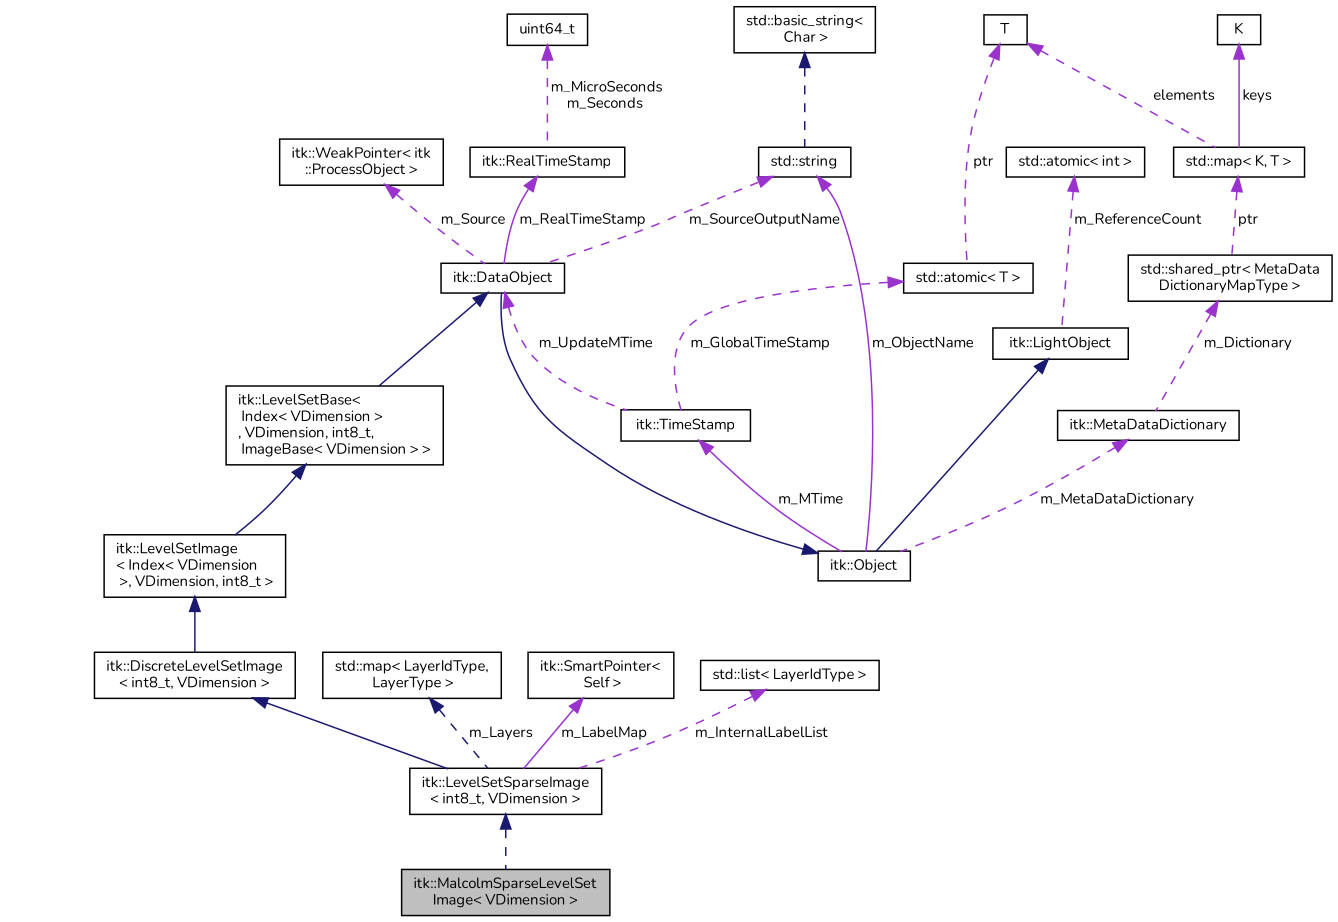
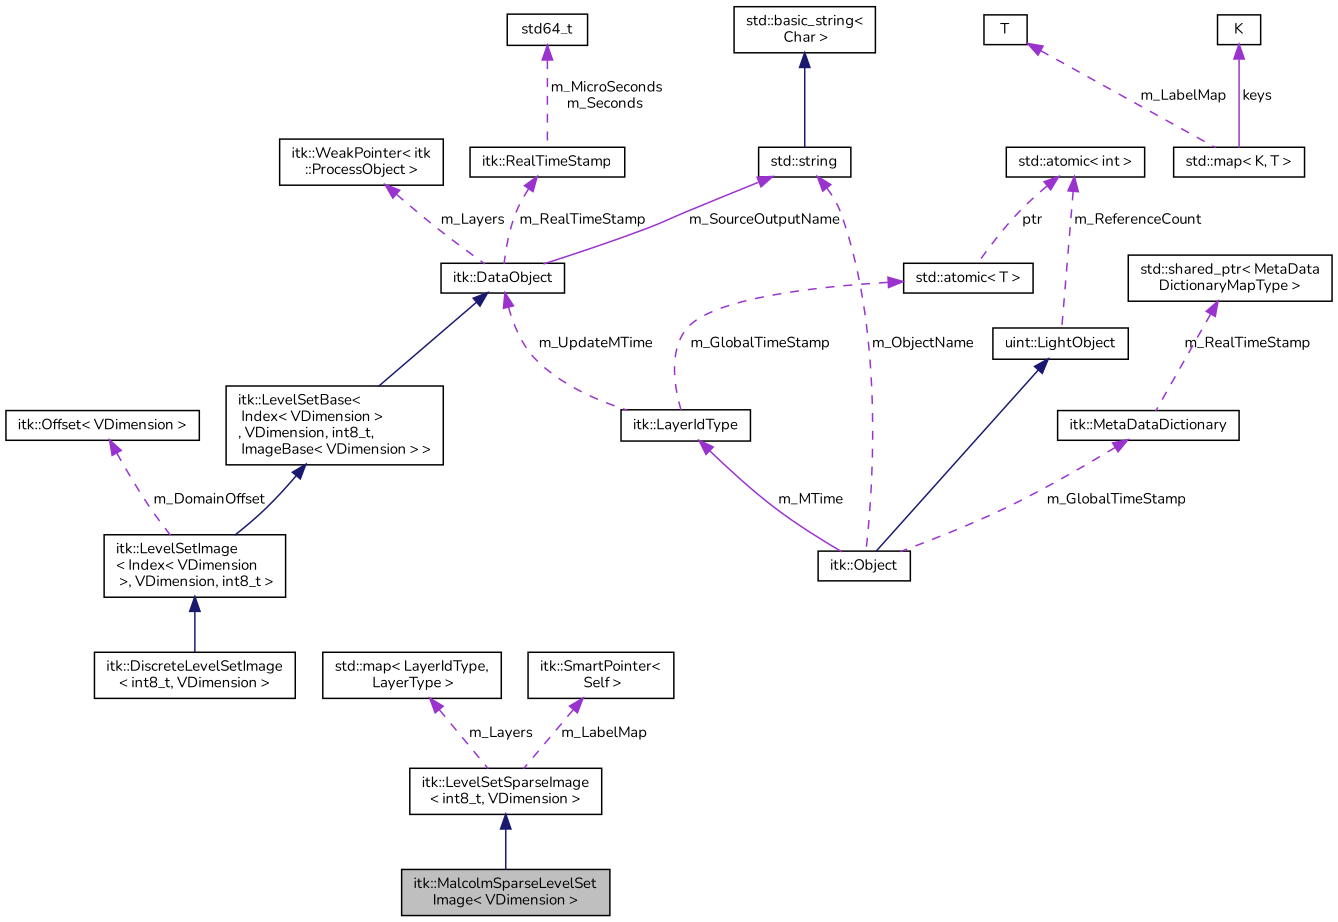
(547, 30) -> (547, 30)
(1183, 96) -> (1183, 96)
(805, 108) -> (805, 108)
(967, 159) -> (1009, 222)
(472, 220) -> (472, 220)
(1234, 224) -> none
(512, 225) -> (512, 225)
(652, 226) -> (652, 226)
(1061, 344) -> (1061, 344)
(1247, 344) -> (1247, 344)
(870, 367) -> (870, 367)
none -> (103, 425)
(686, 425) -> (686, 425)
(608, 464) -> none
(1116, 500) -> (1116, 500)
(790, 675) -> none
(358, 736) -> none
(464, 739) -> (464, 739)
(548, 739) -> (548, 739)
(506, 849) -> (506, 849)
